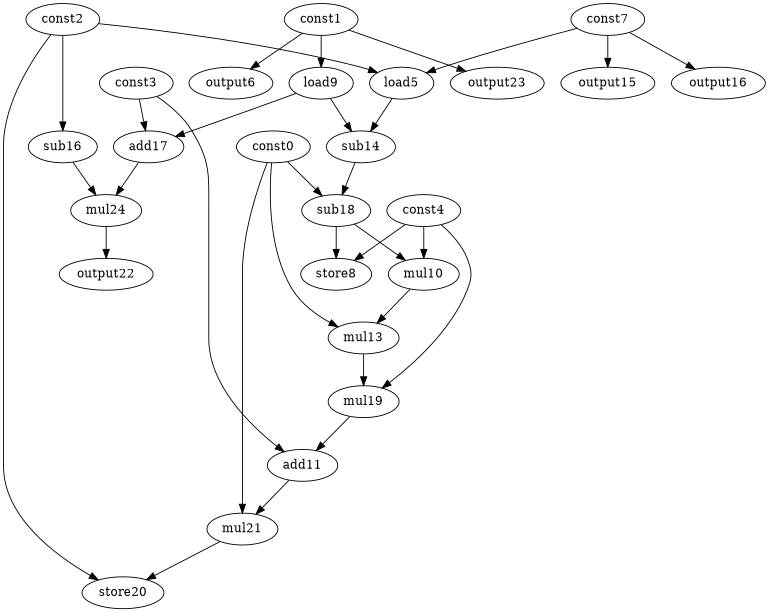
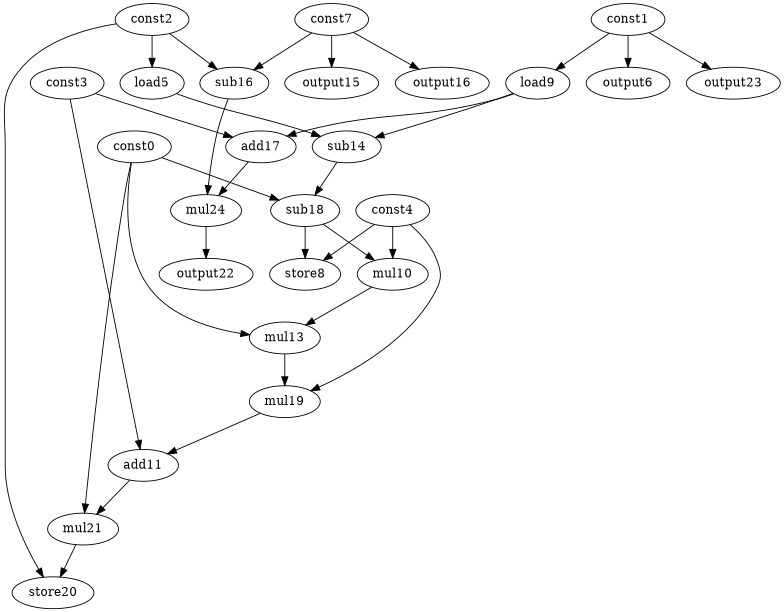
(506, 48) -> (287, 49)
